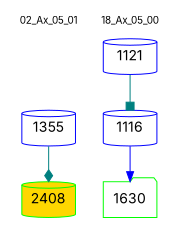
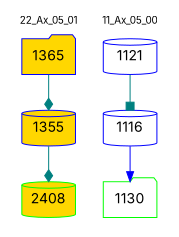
(49, 21) -> (49, 21)
(130, 21) -> (130, 21)
none -> (49, 57)
(49, 128) -> (49, 128)
(130, 200) -> (130, 200)
